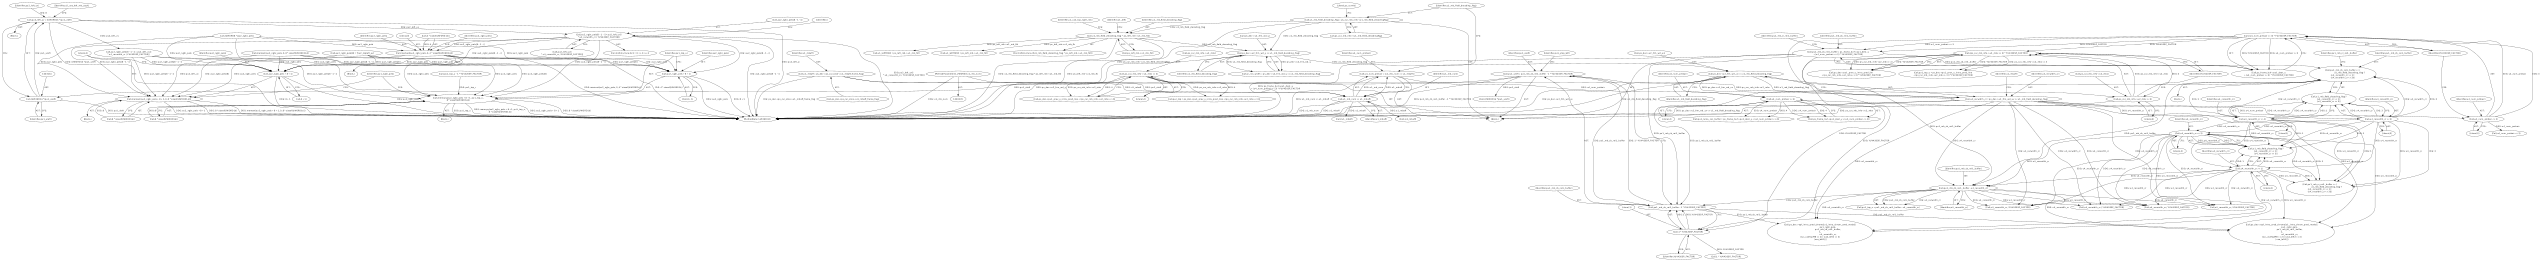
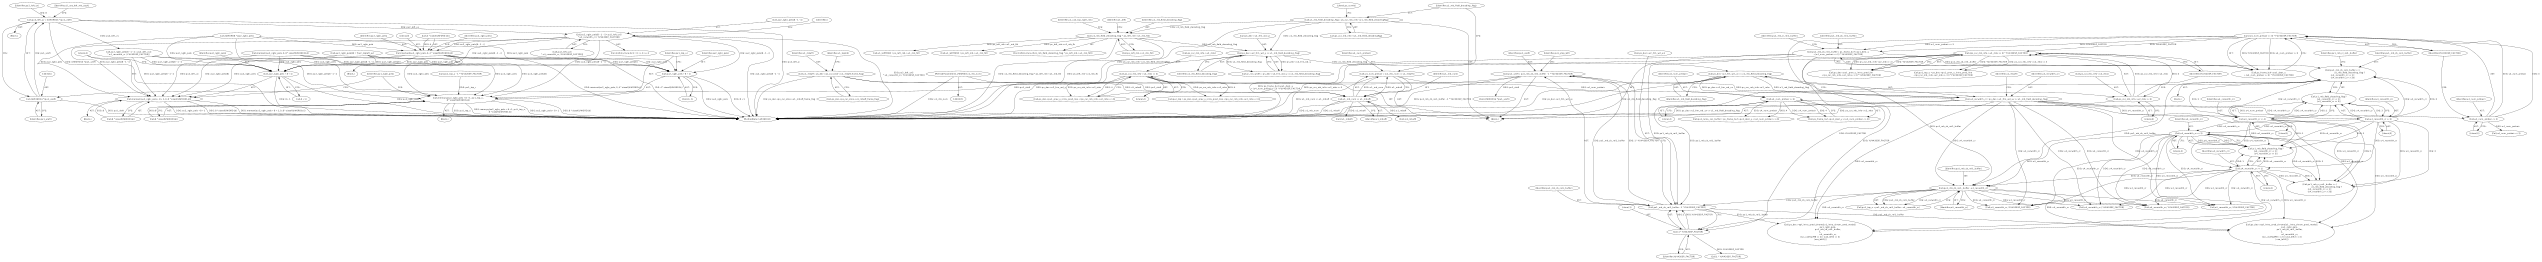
none -> (838, 53)
(1689, 62) -> (1644, 136)
none -> (1418, 64)
none -> (841, 86)
none -> (1941, 201)
